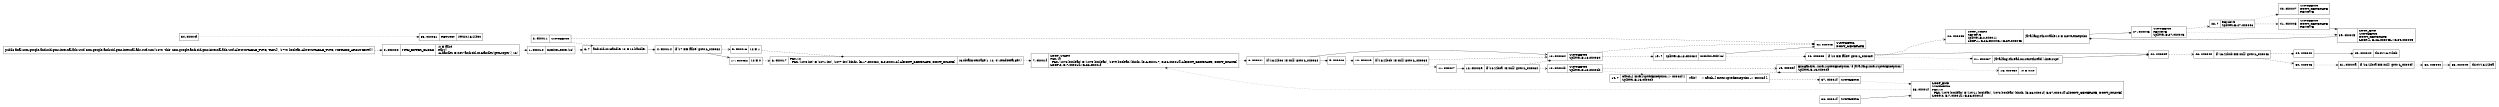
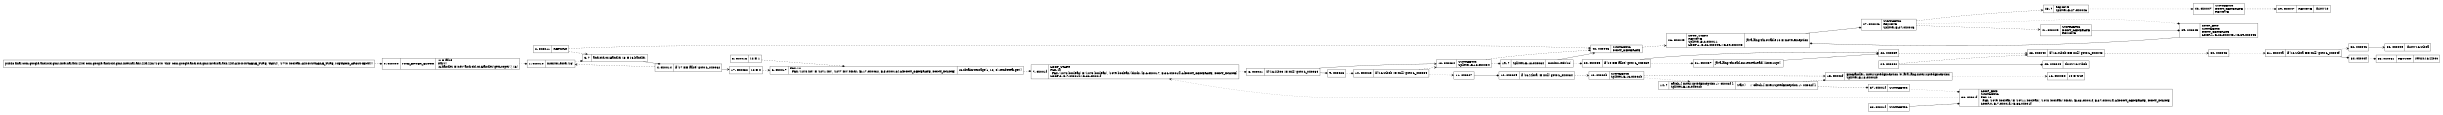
none -> (2303, 9)
(2266, 24) -> (1977, 27)
(560, 39) -> (560, 49)
(1909, 48) -> (1653, 46)
(725, 49) -> (616, 66)
(2281, 54) -> (1962, 59)
none -> (2343, 57)
(1537, 63) -> none
